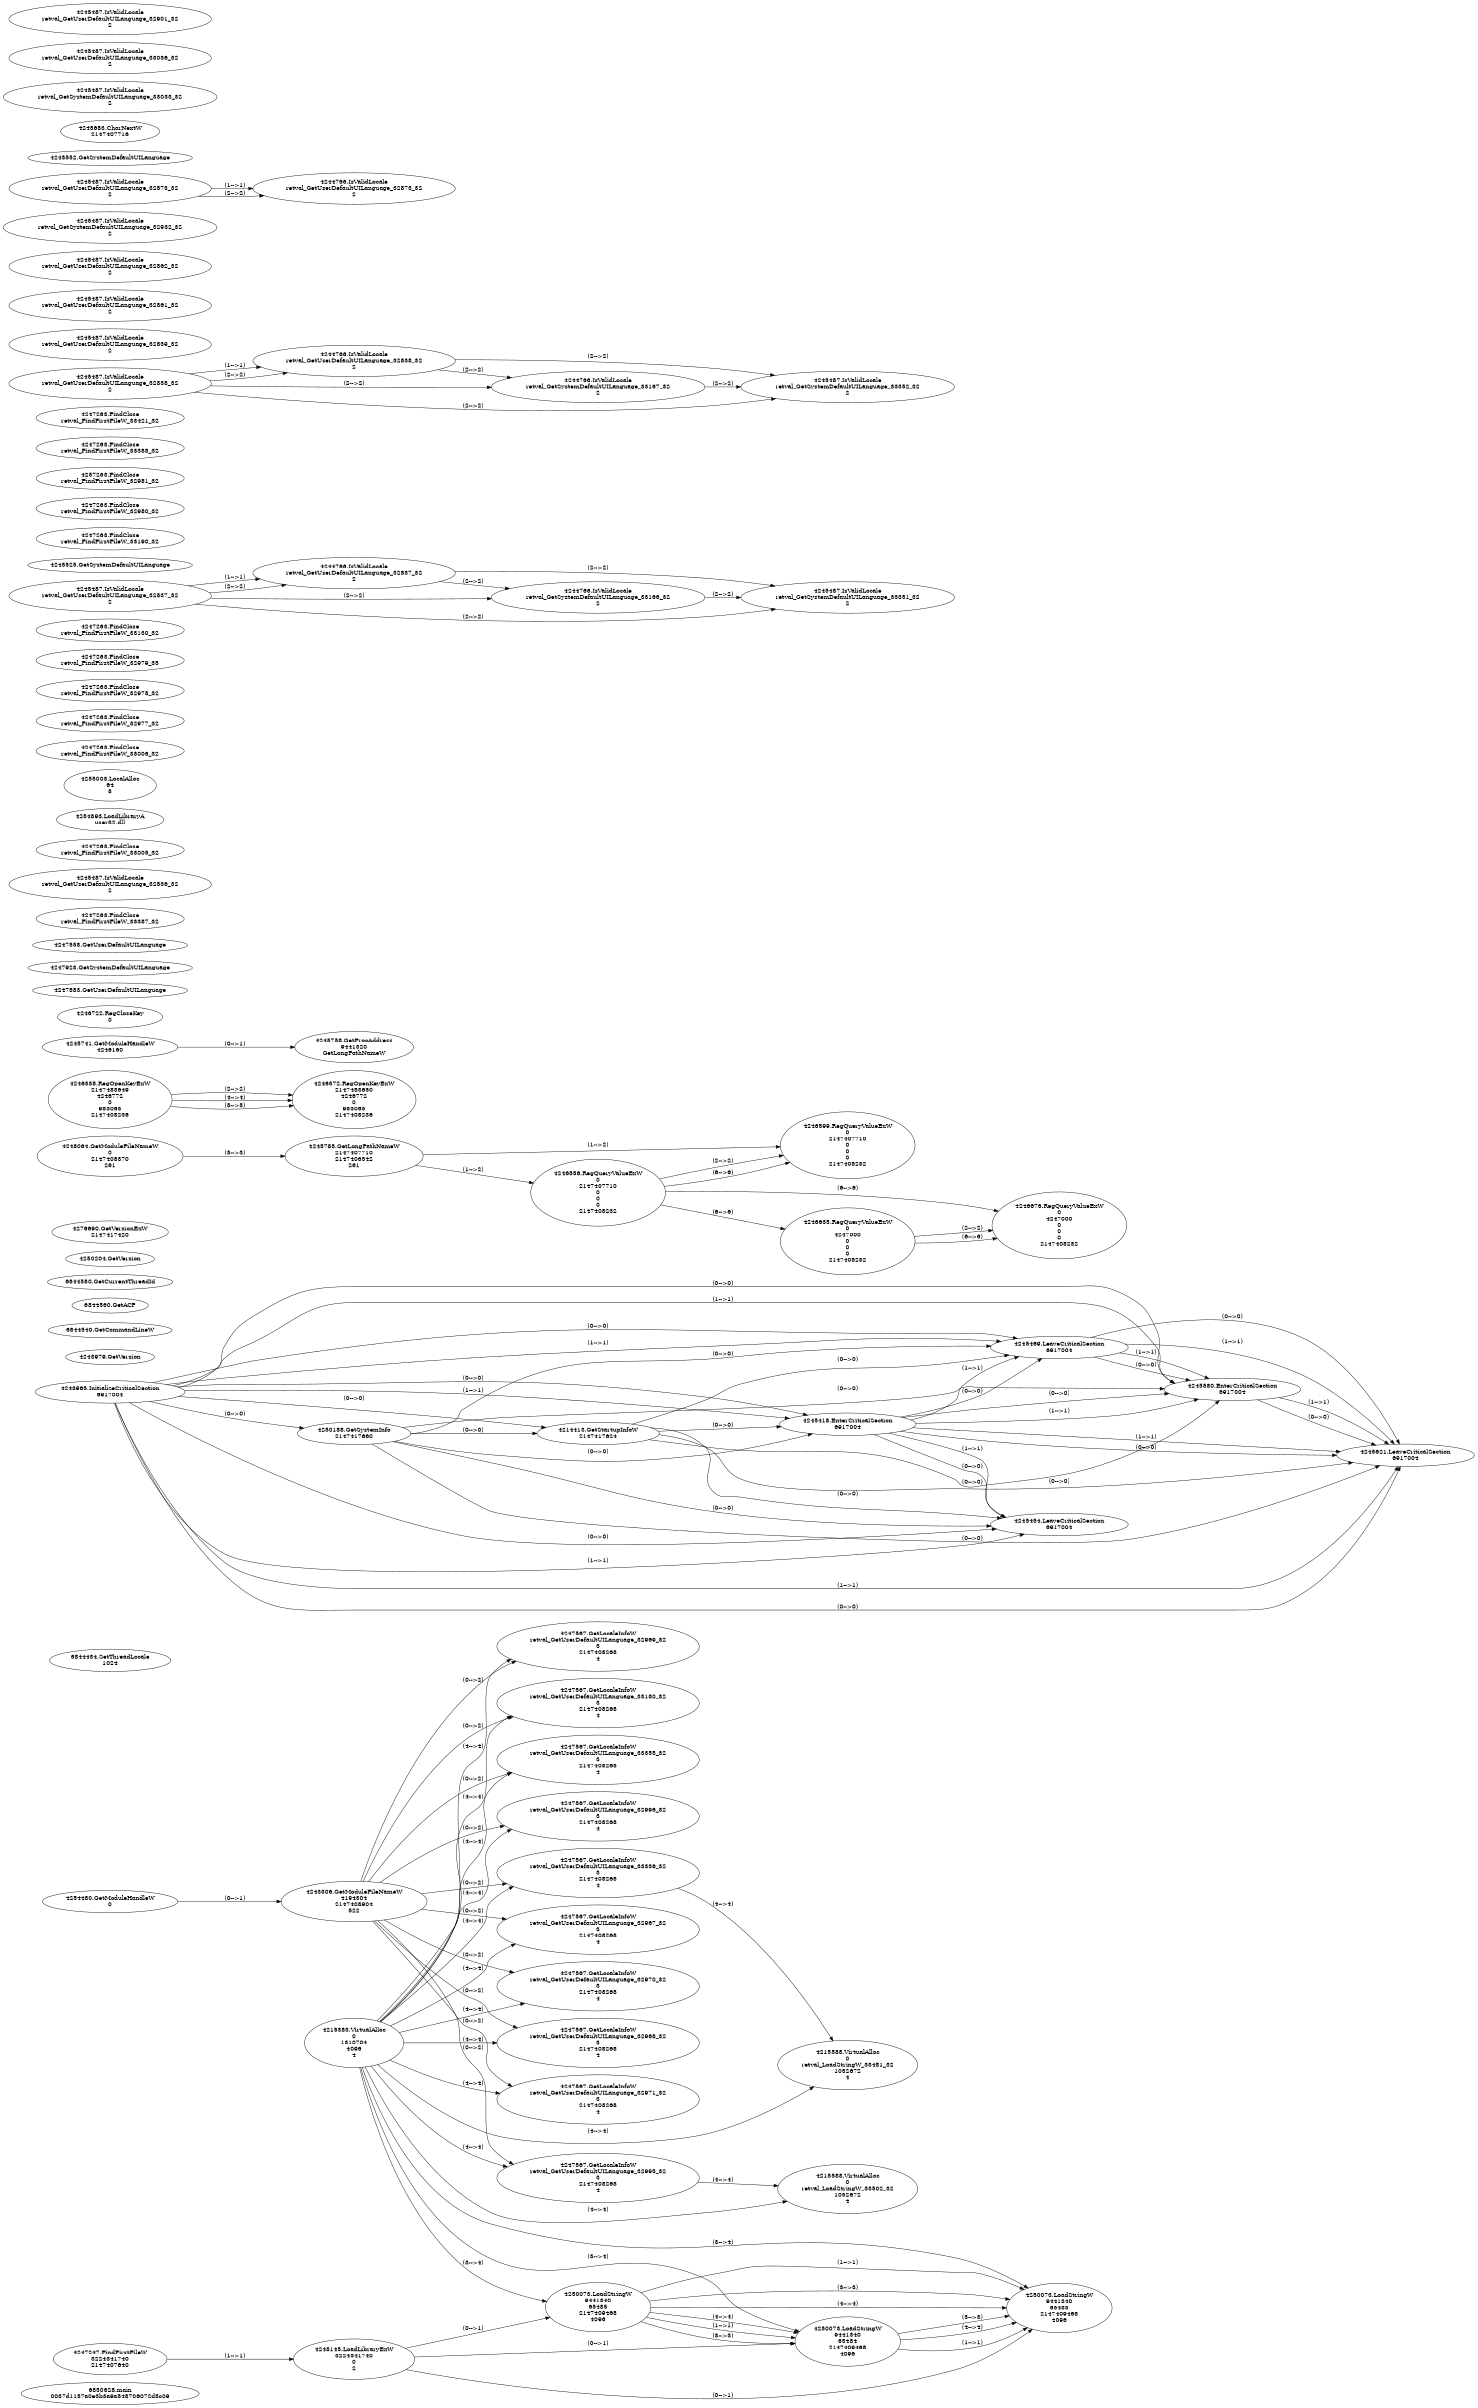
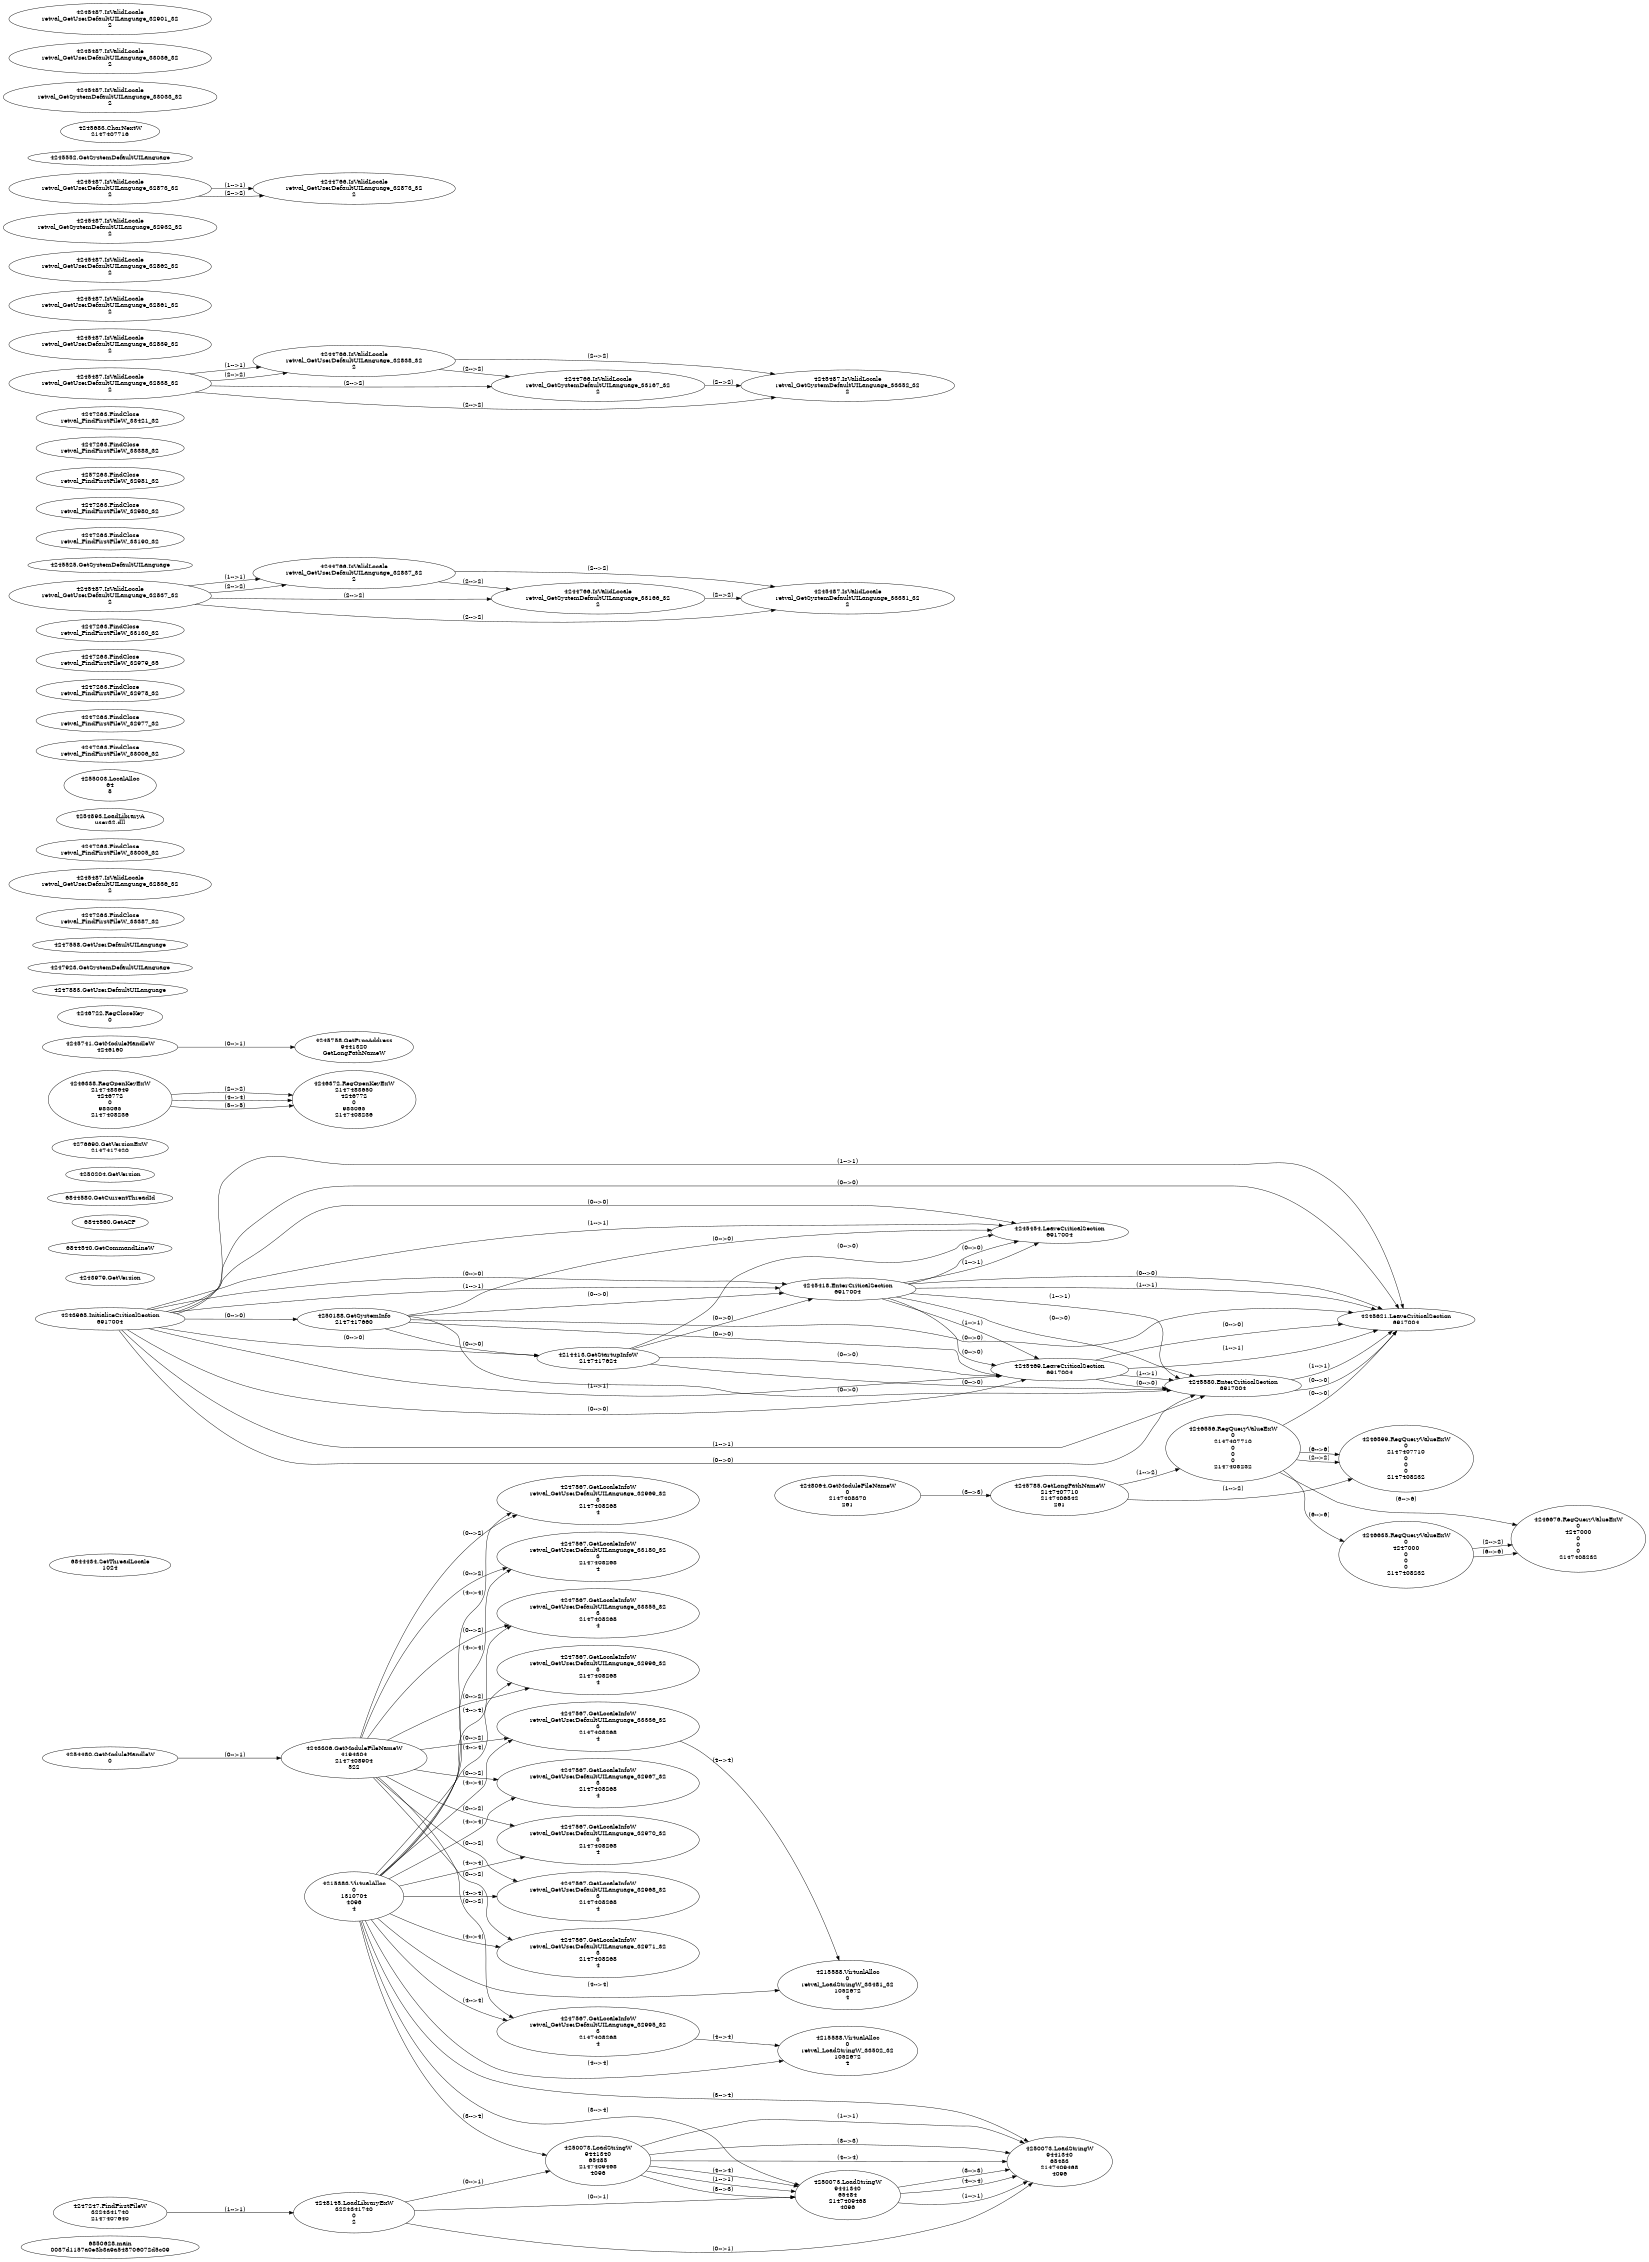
(996, 1489) -> (1343, 1386)
